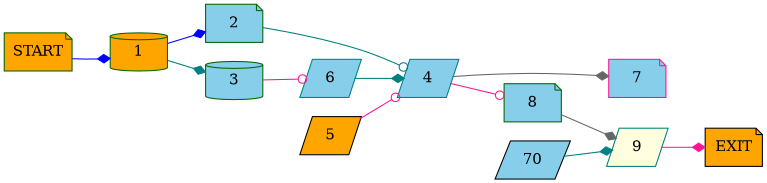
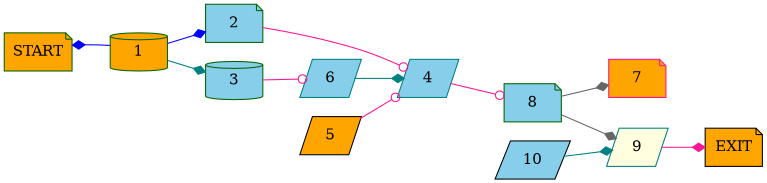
(332, 42) -> (332, 42)
(85, 59) -> (98, 45)
(524, 73) -> (579, 92)
(637, 78) -> (637, 78)
(533, 160) -> (533, 160)
